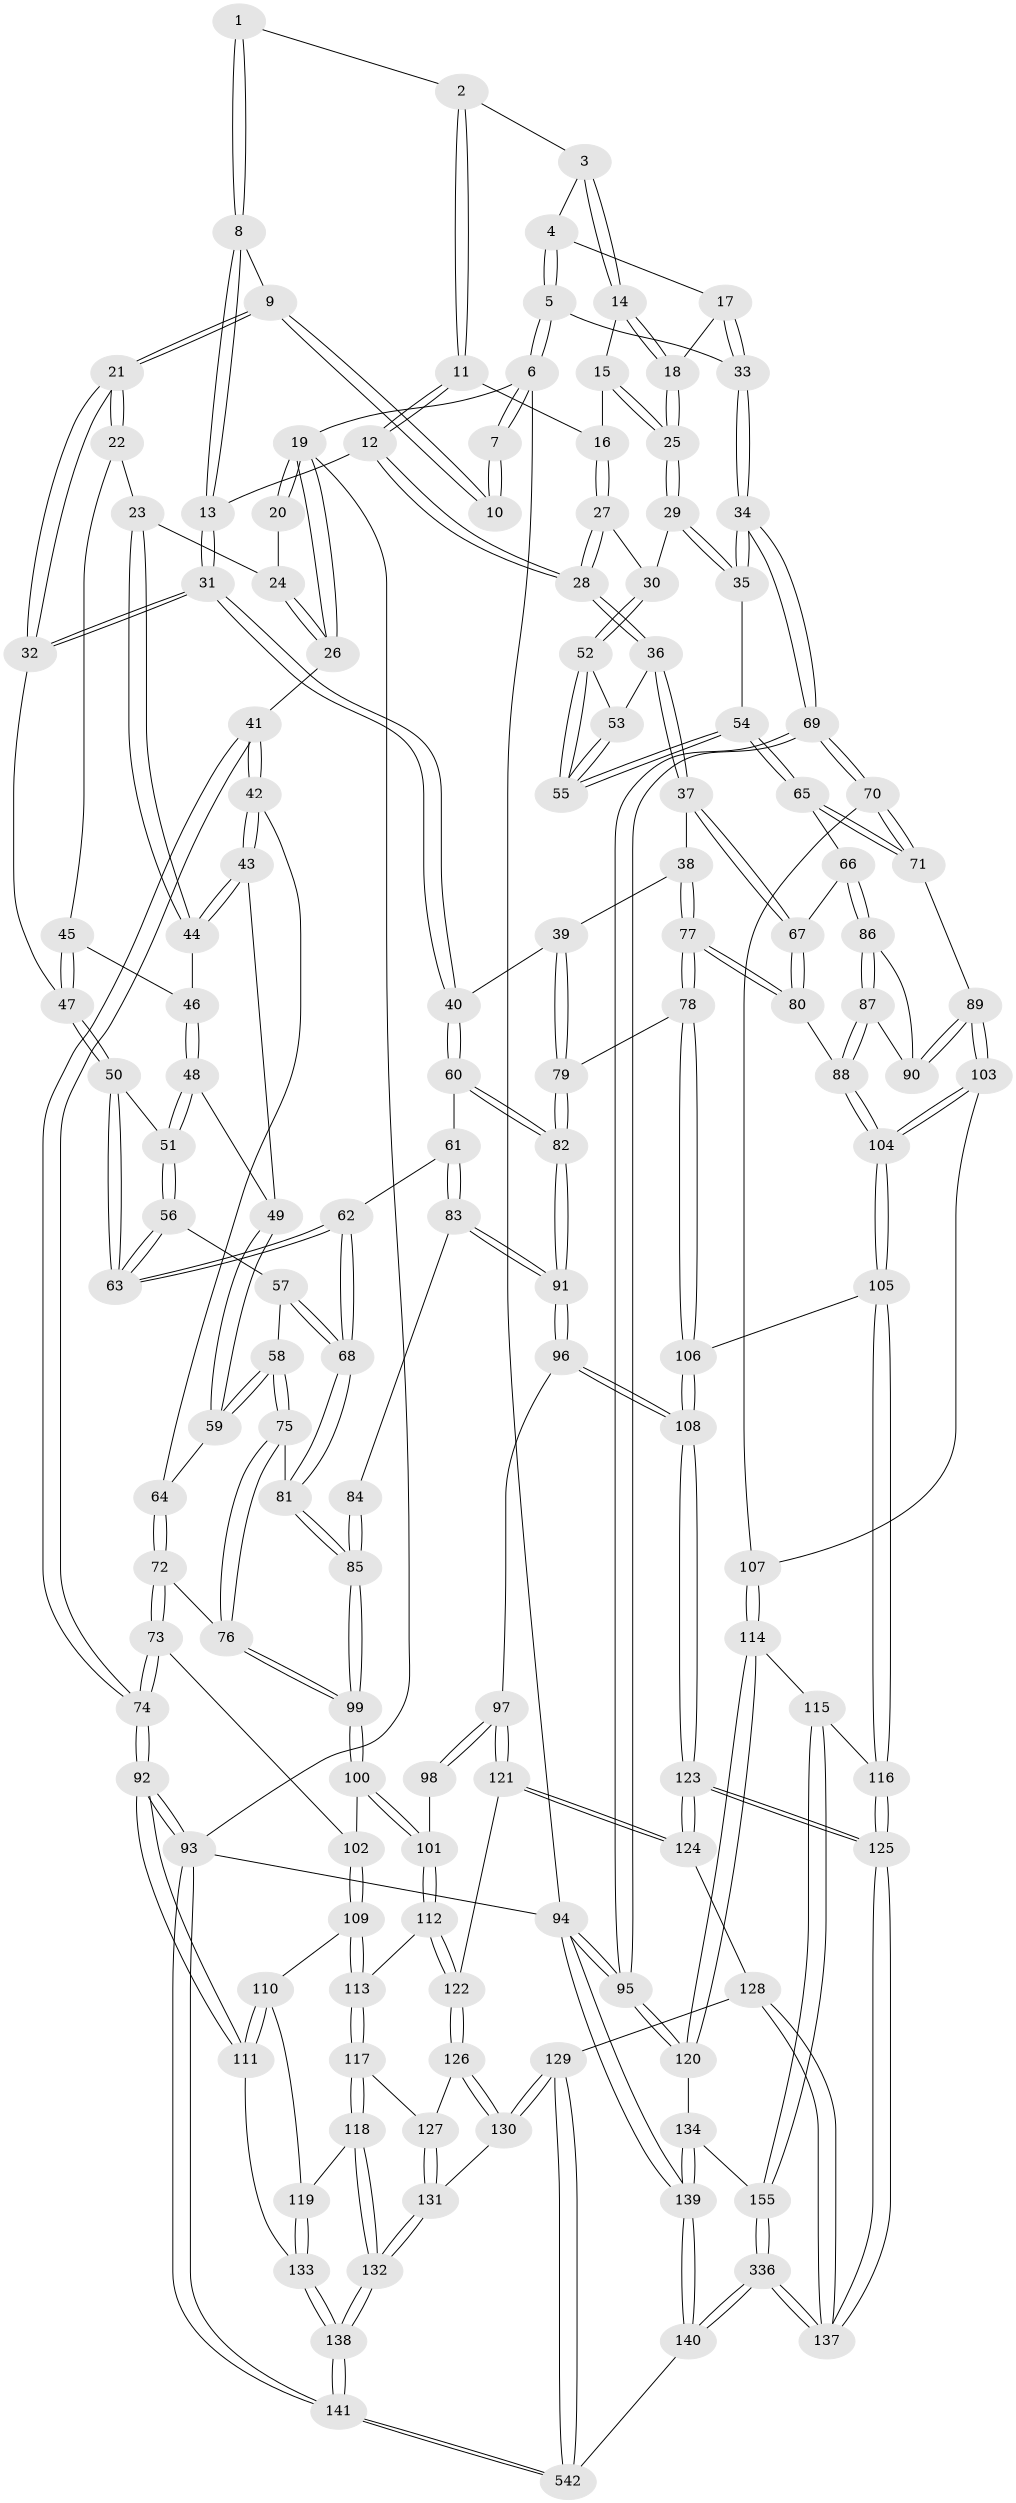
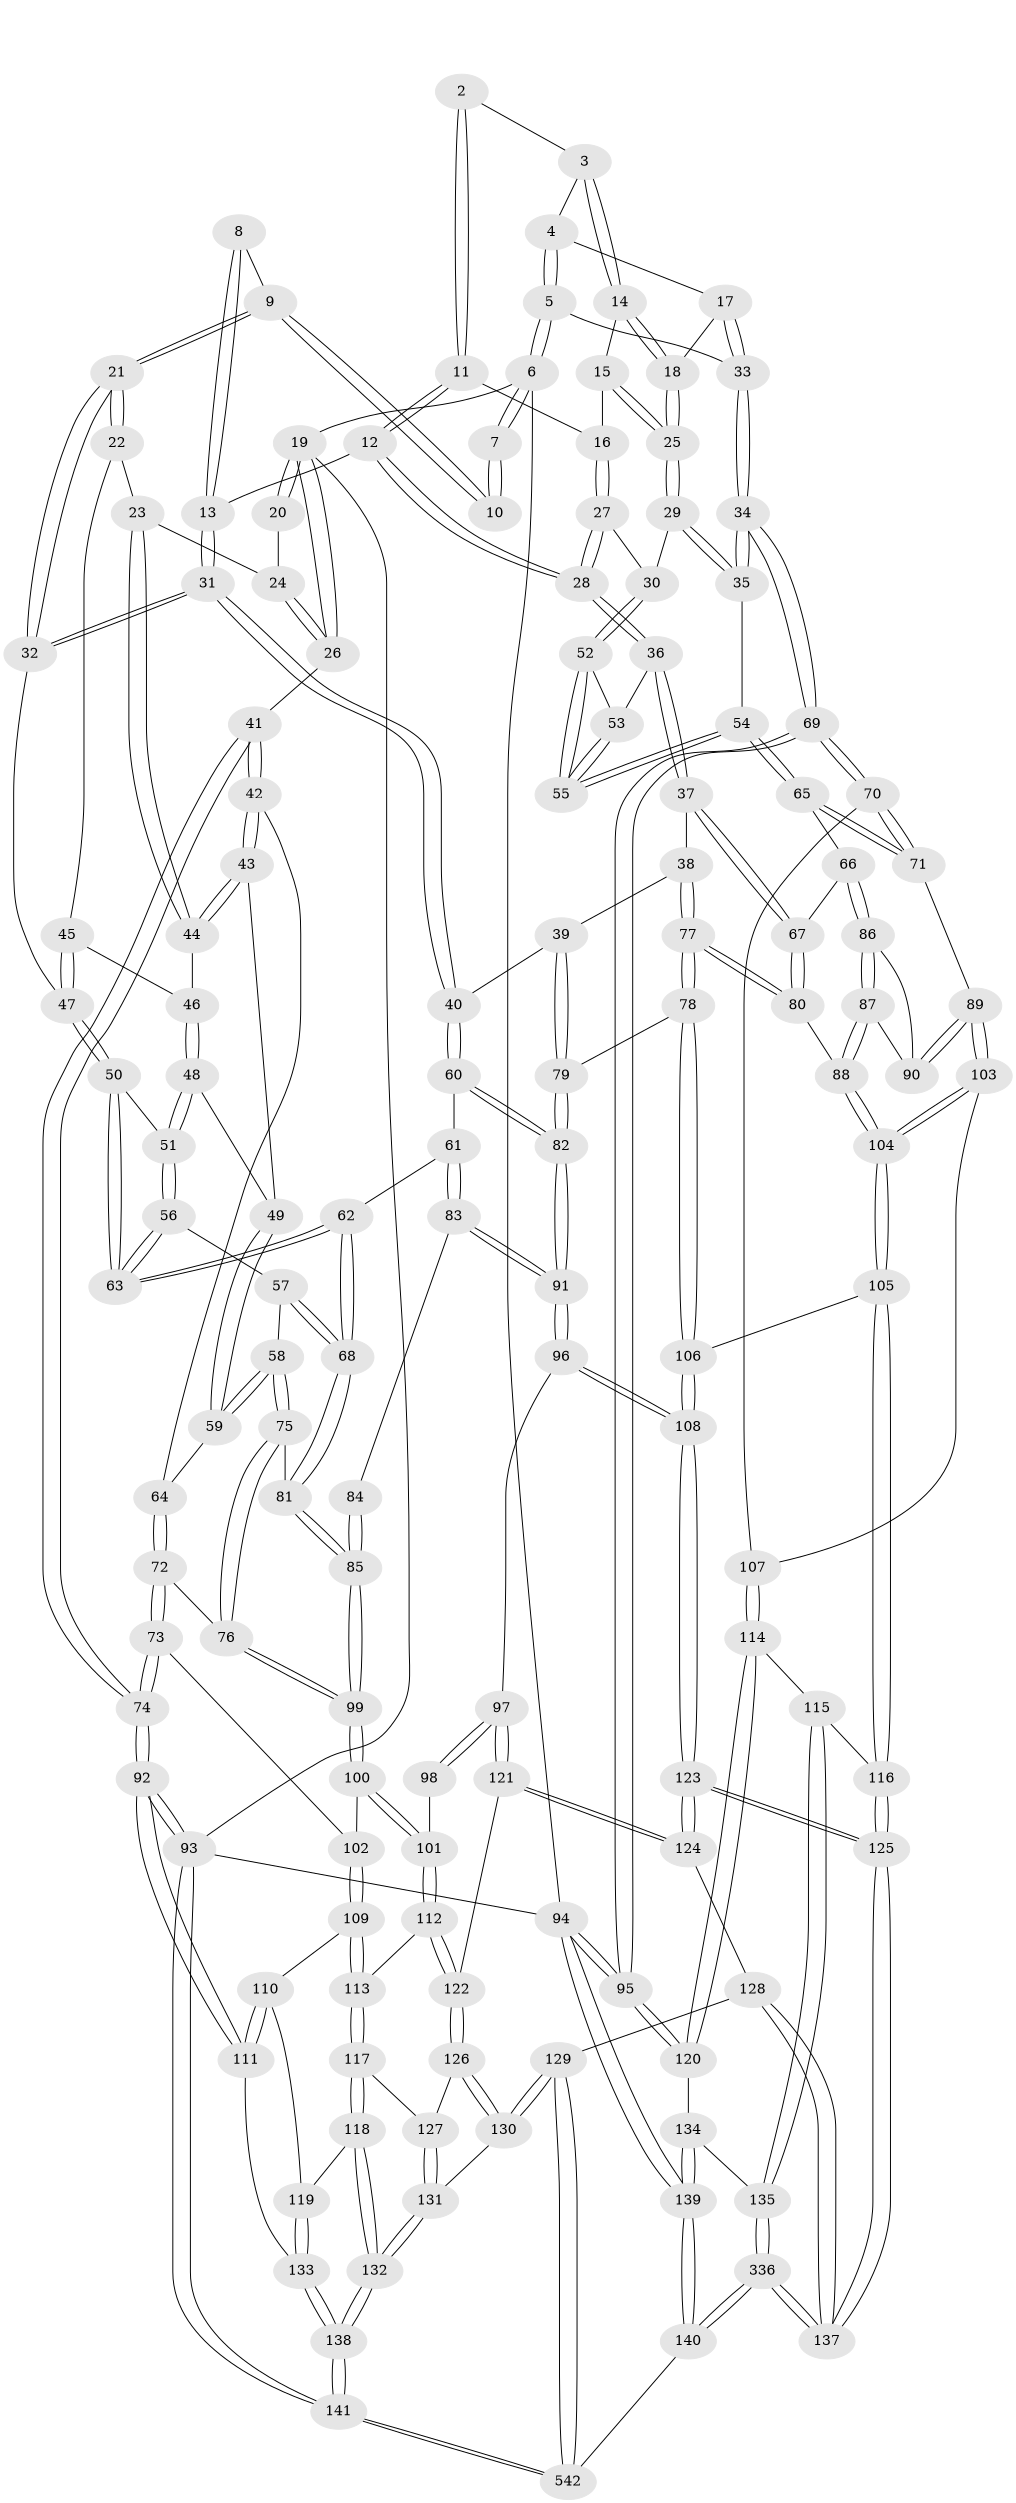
(239, 21) -> none
(763, 2201) -> (763, 2201)
